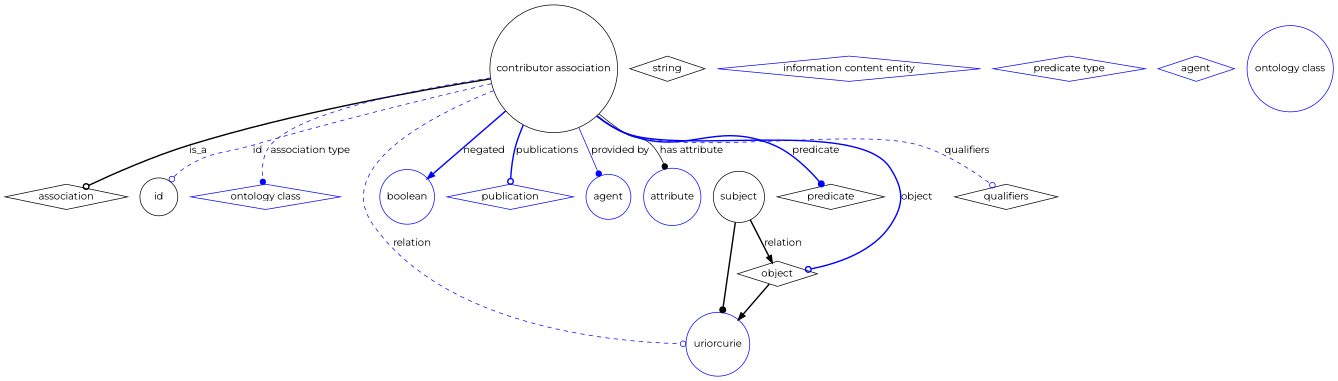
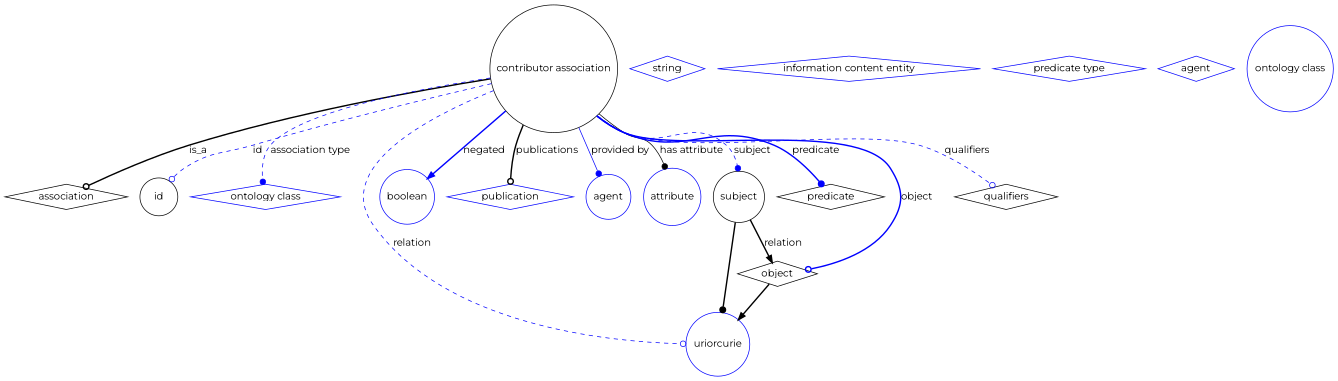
(667, 69) -> (667, 69)
none -> (672, 136)
(514, 151) -> (514, 151)
